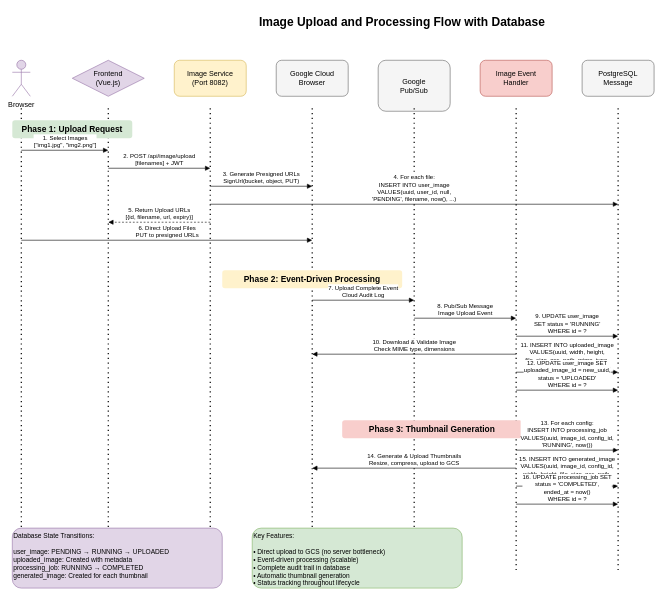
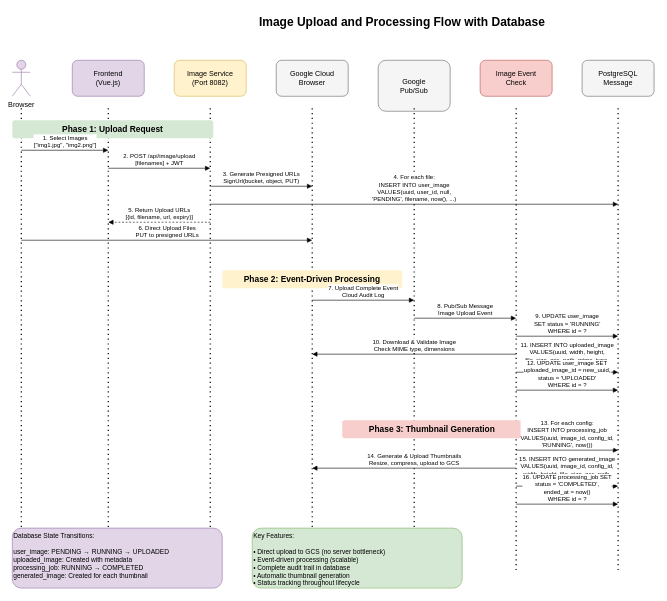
(108, 78) -> (108, 78)
(516, 78) -> (516, 78)
(72, 129) -> (113, 129)
